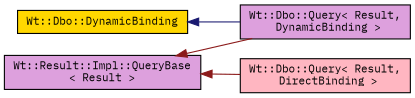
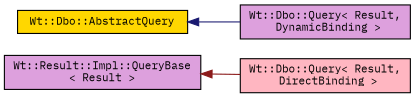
(103, 22) -> (103, 22)
(219, 46) -> none
